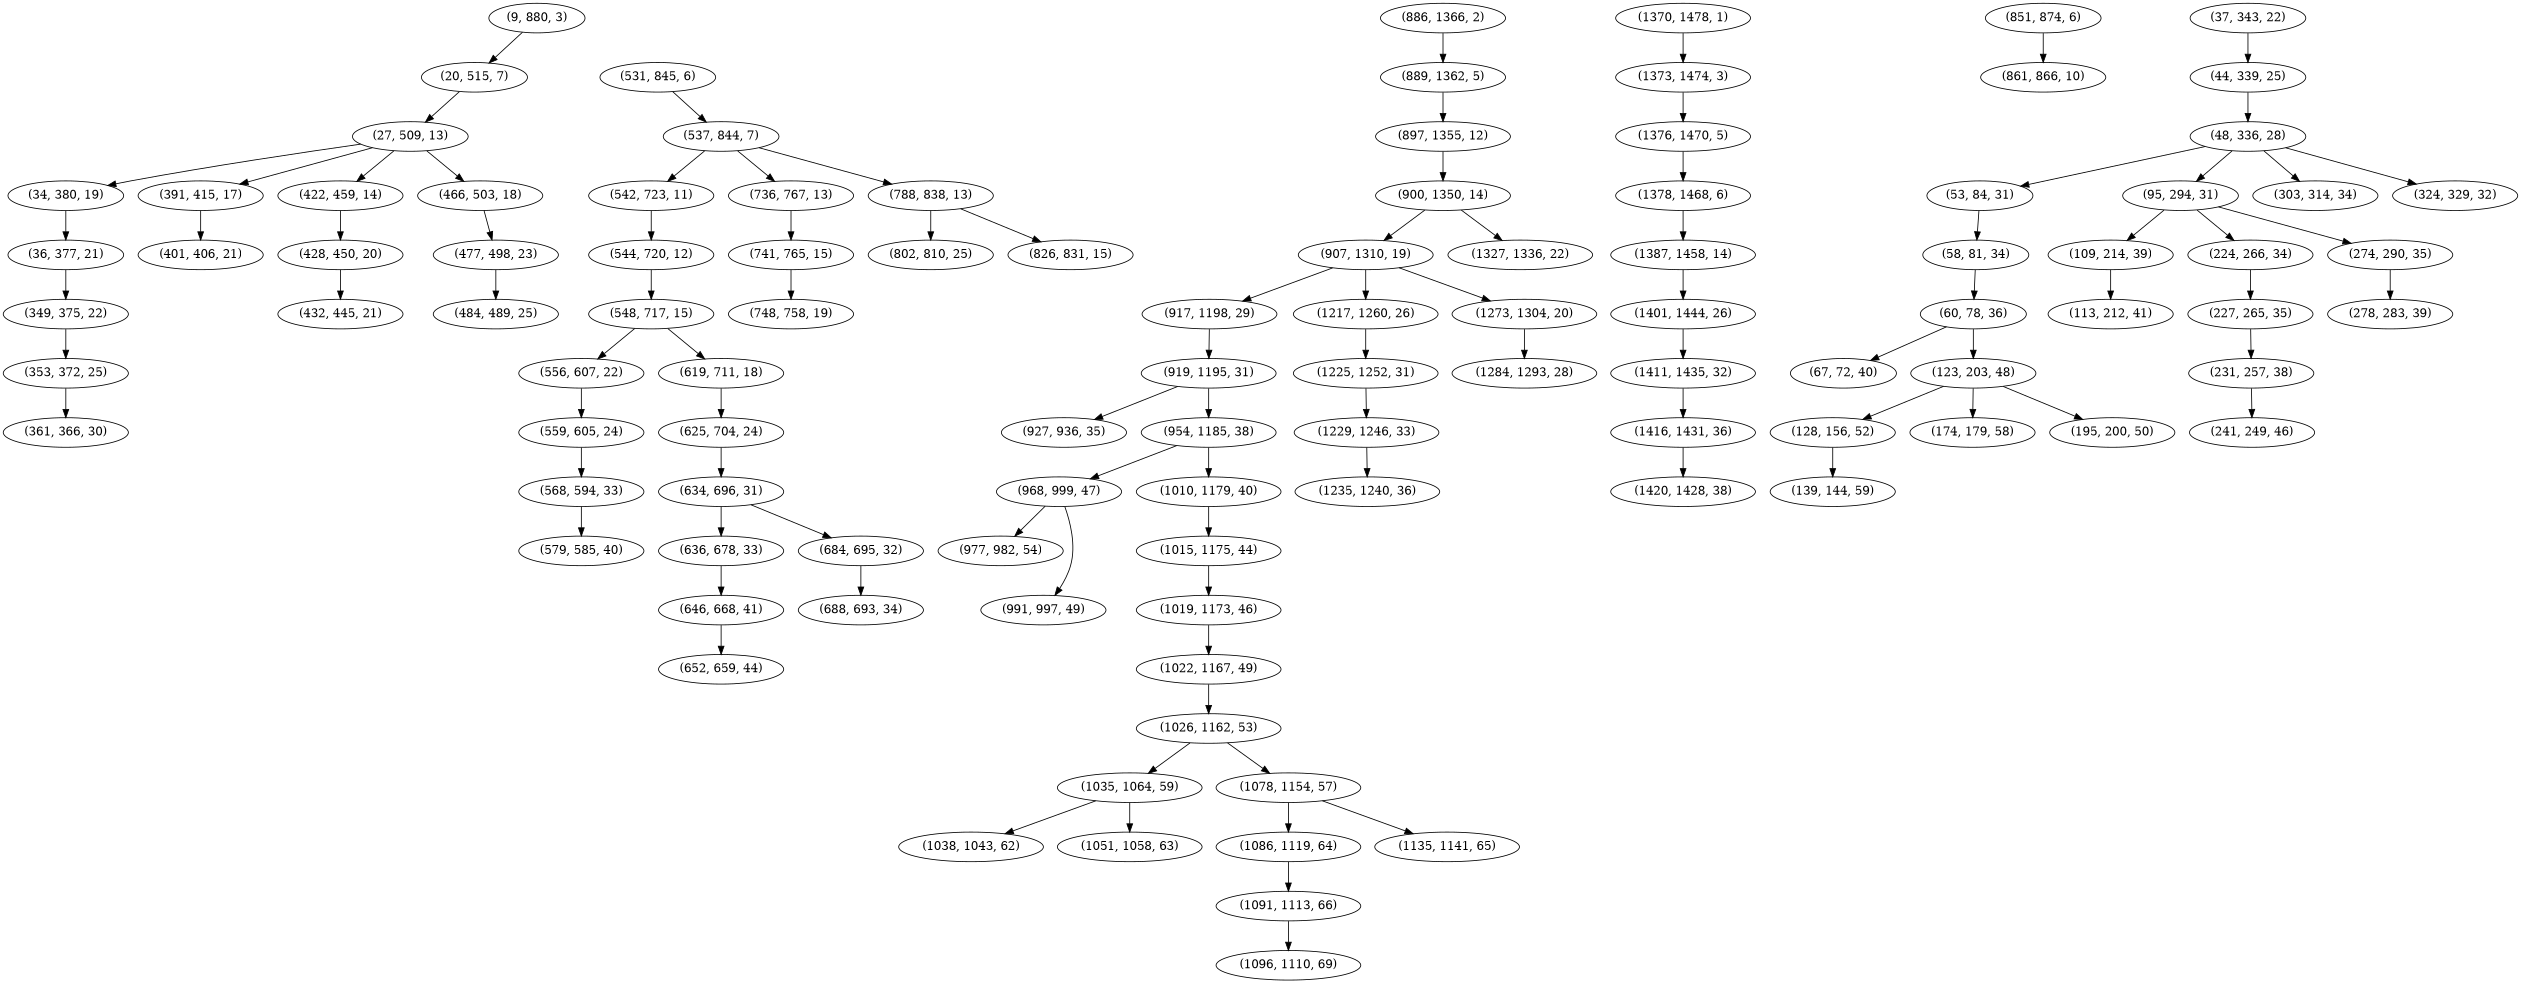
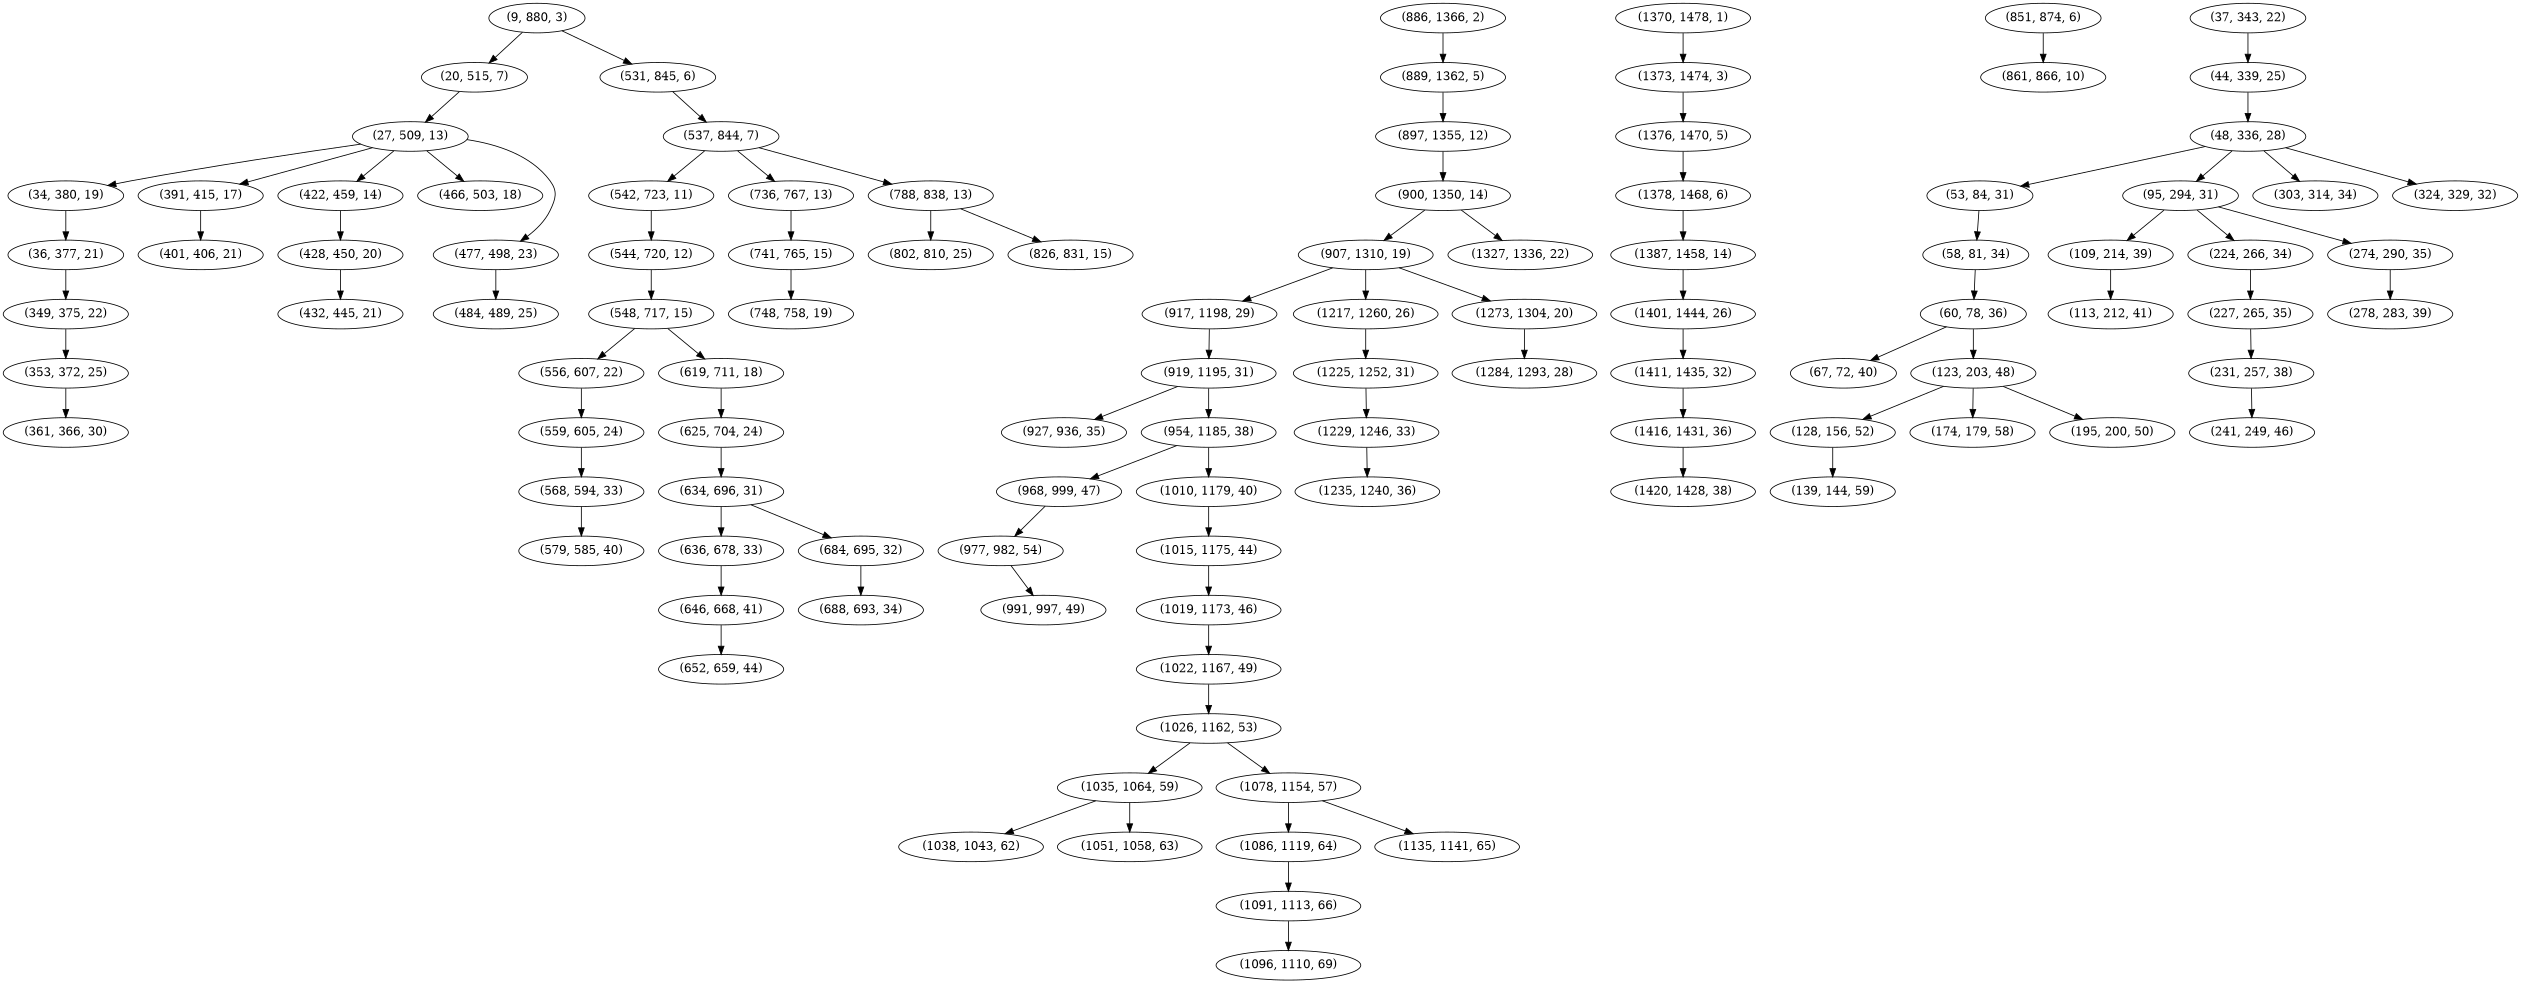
none -> (593, 46)
(487, 221) -> (540, 170)
(1073, 548) -> (1020, 577)
